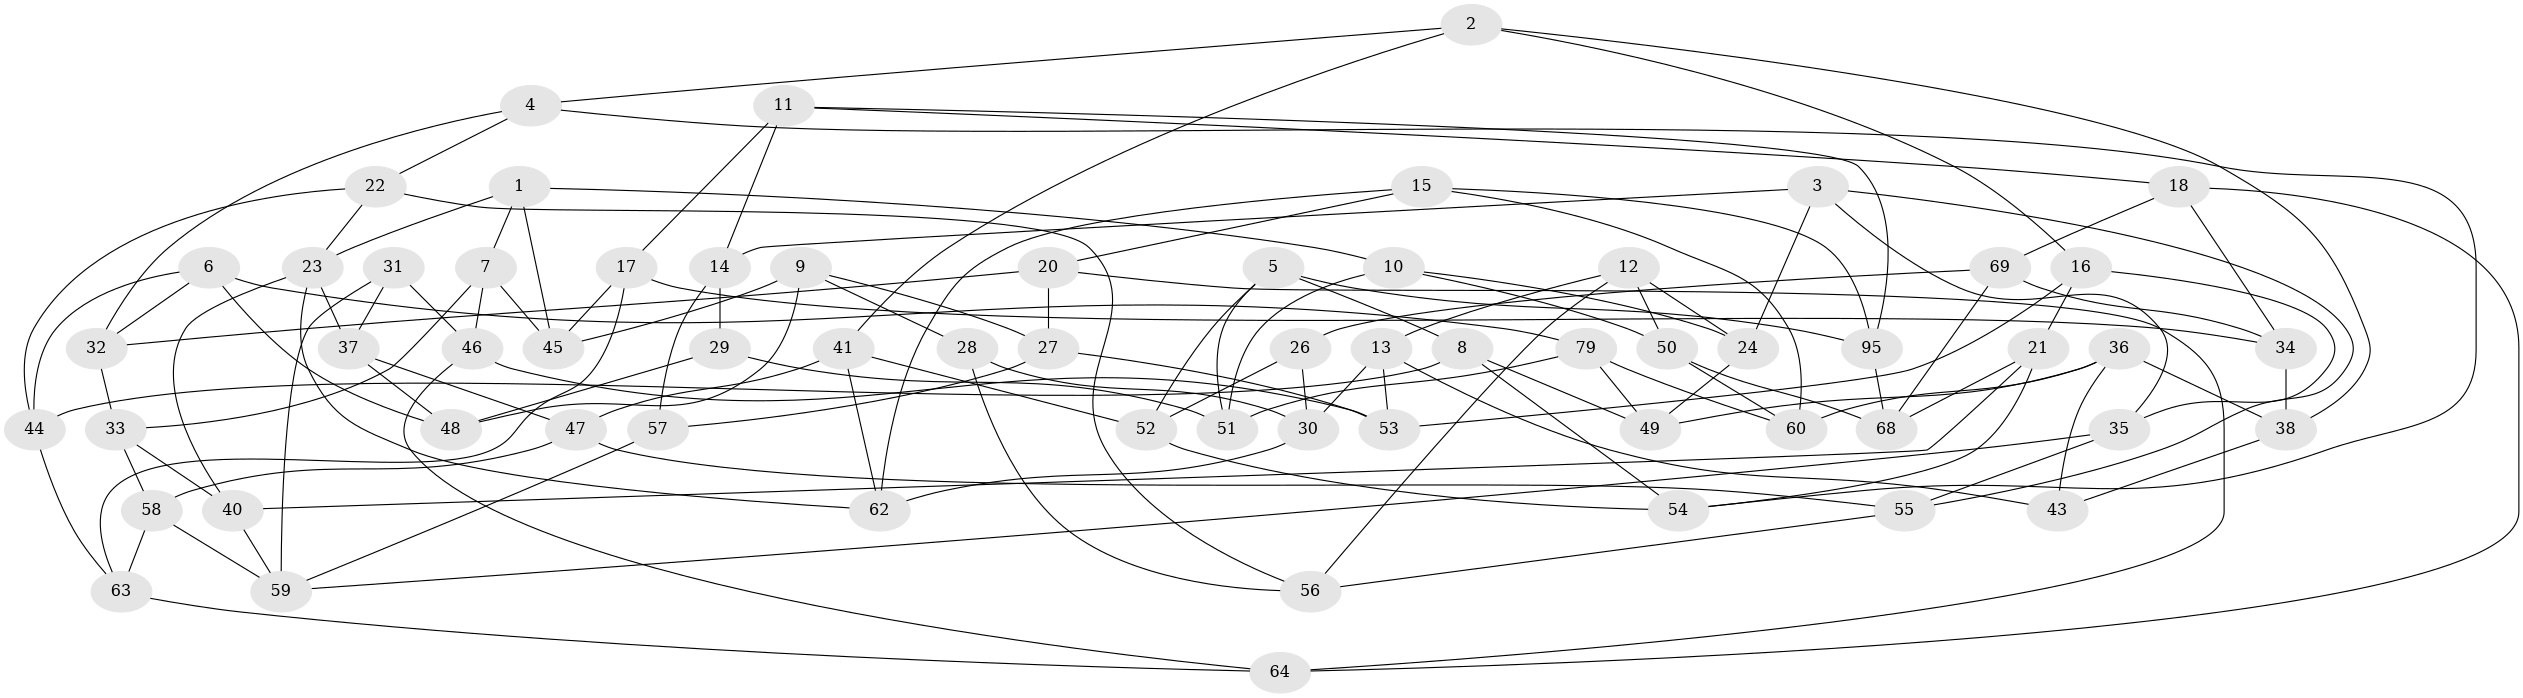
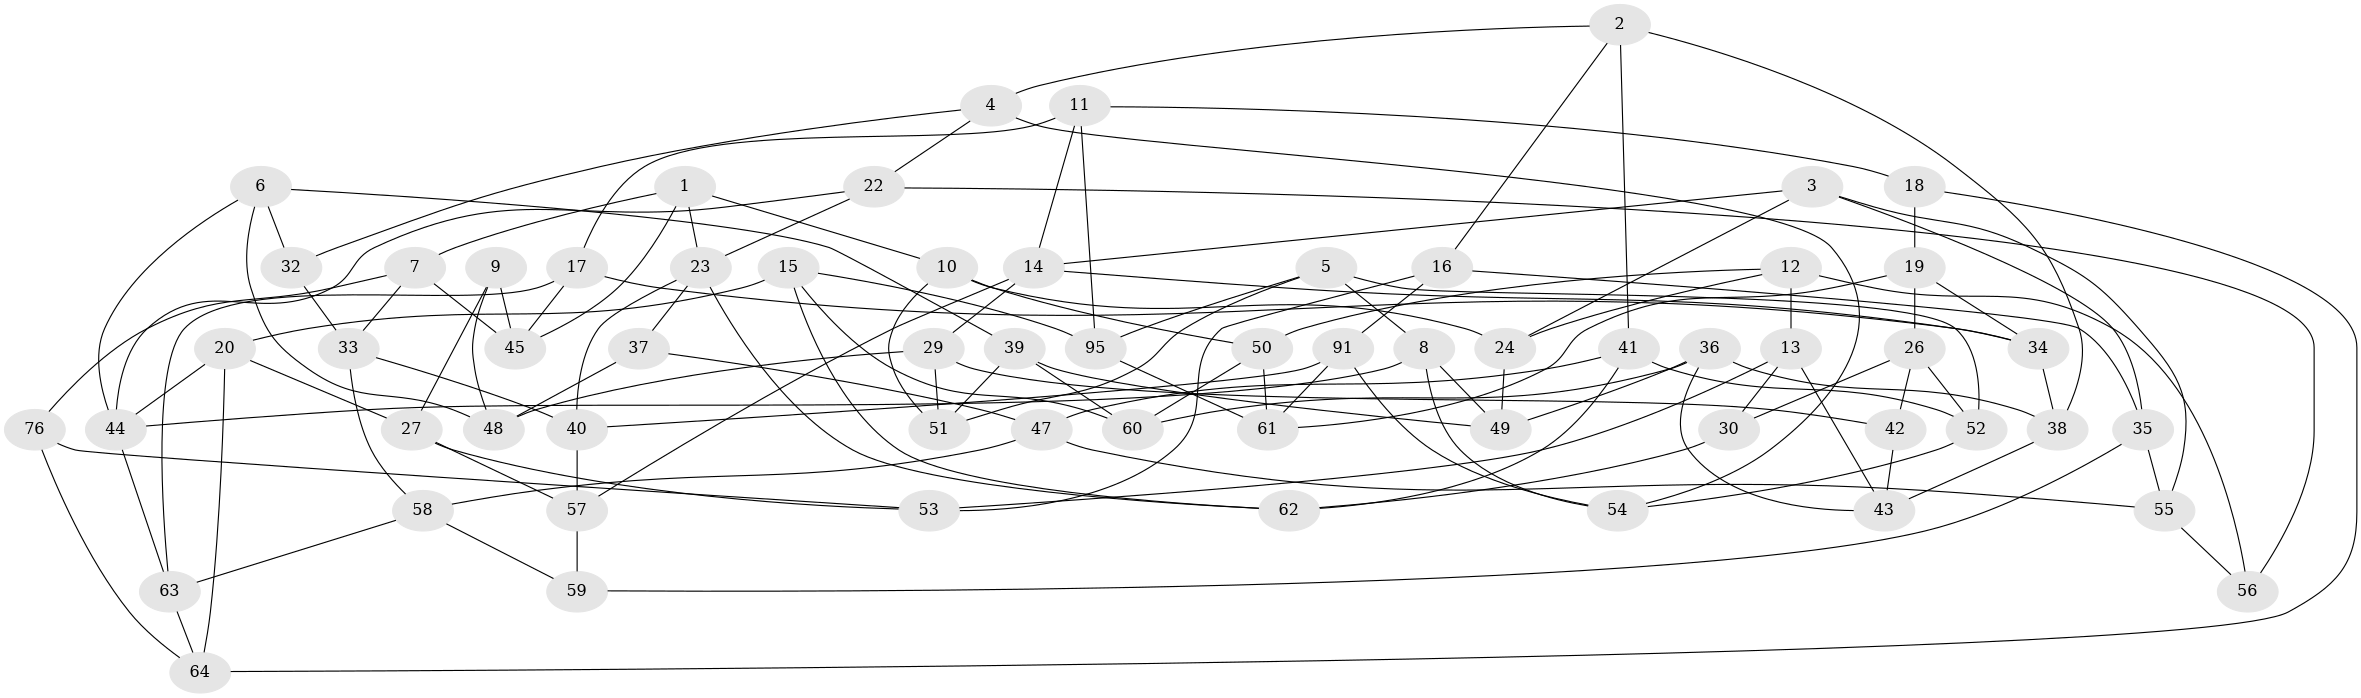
(394, 268) -> none
(2000, 268) -> (1915, 268)
(2237, 274) -> (1396, 294)
(573, 308) -> (174, 387)
(472, 349) -> (35, 430)
(968, 349) -> none
(1586, 349) -> (1015, 349)
(2038, 349) -> (1343, 349)
(1887, 430) -> (1268, 430)
none -> (1896, 430)
(257, 551) -> (577, 470)
